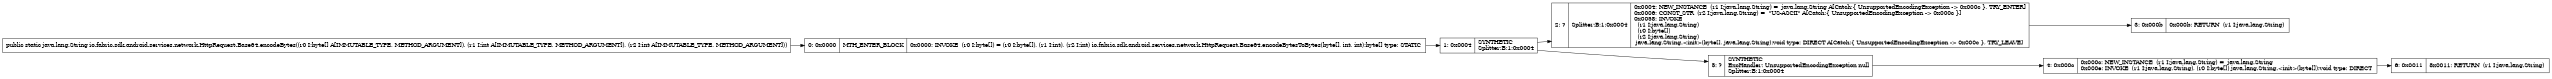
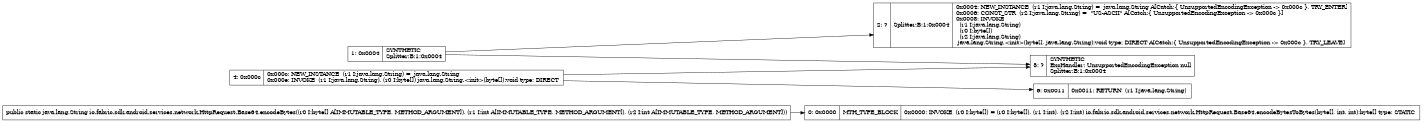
(1660, 19) -> (982, 19)
(2210, 25) -> none
(873, 45) -> (870, 113)
(1431, 46) -> none
(1956, 66) -> (795, 71)
(2488, 66) -> (1130, 91)
